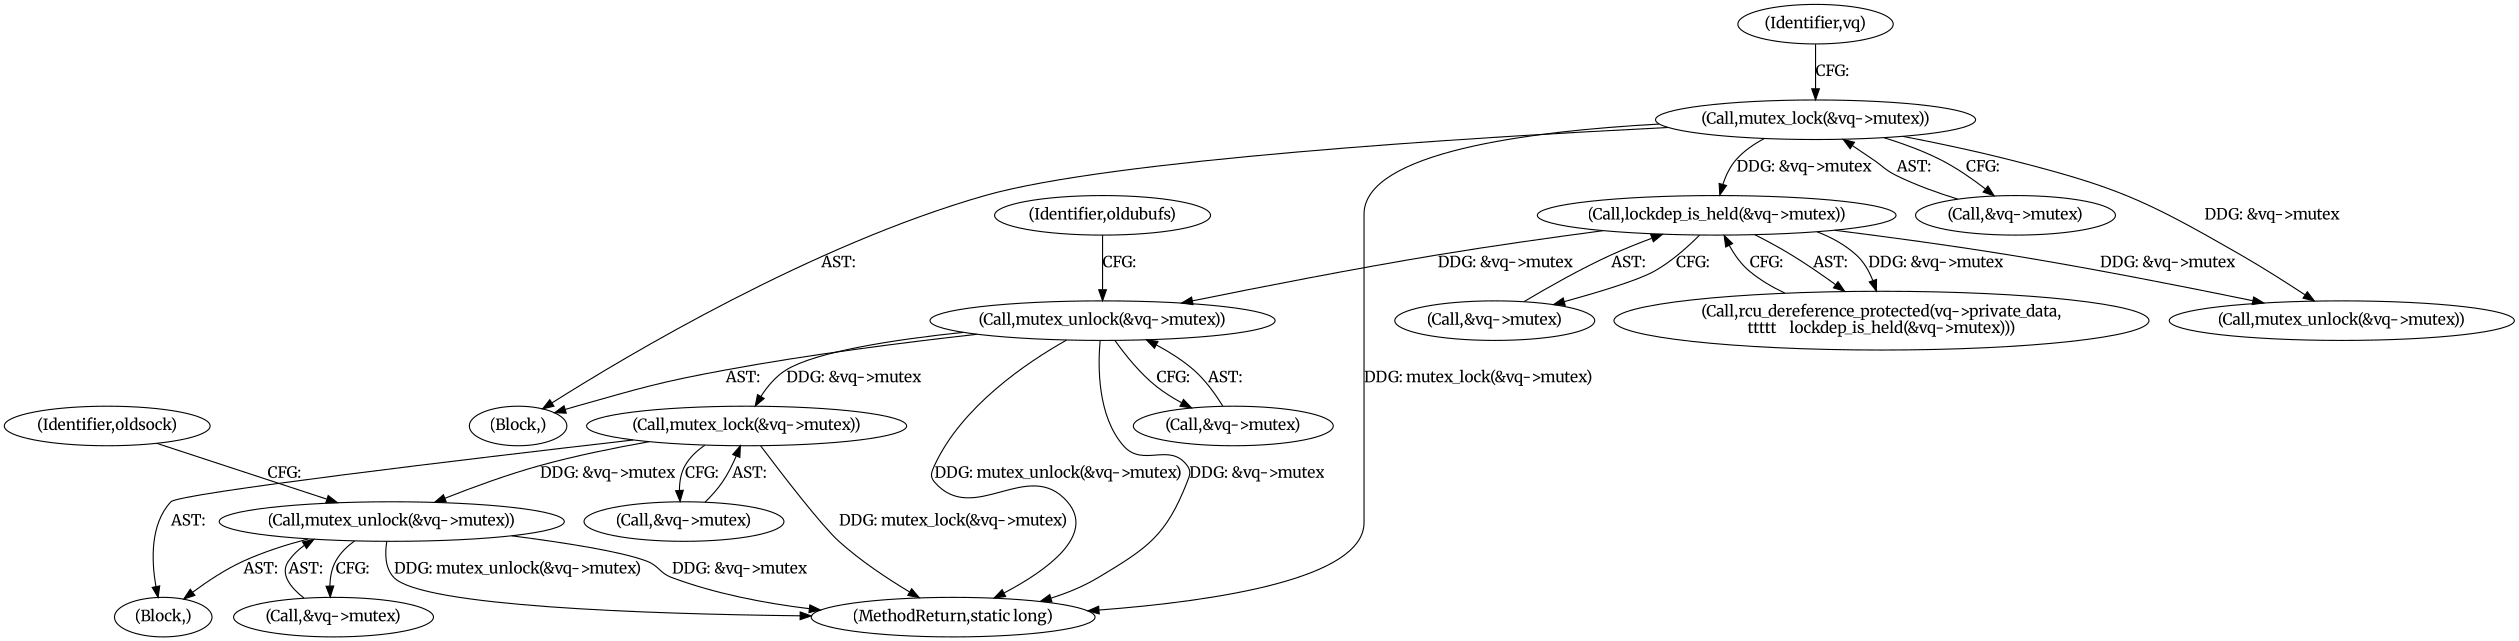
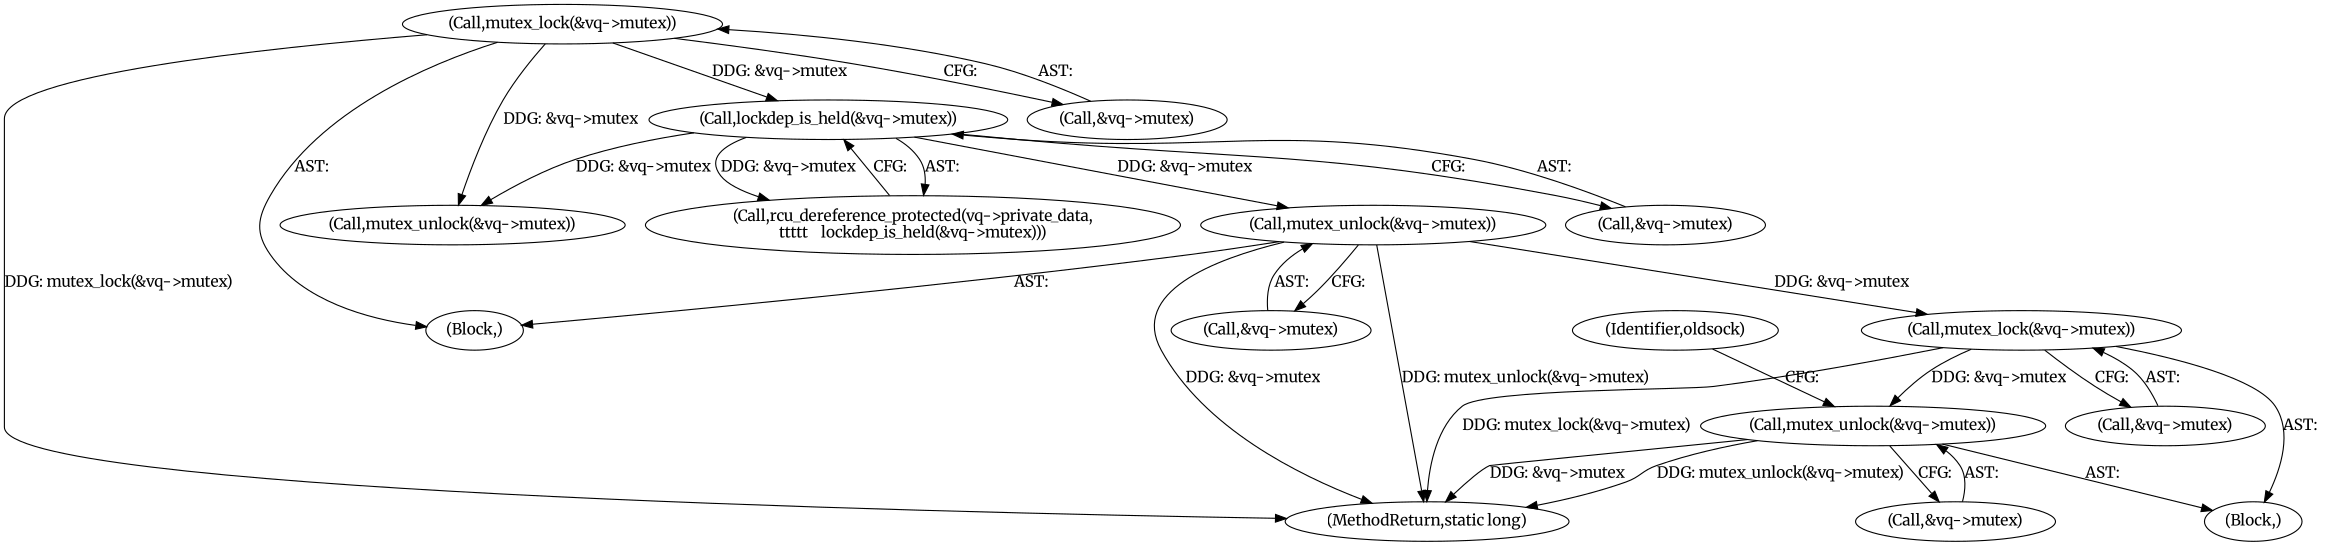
(1816, 24) -> none
(1103, 215) -> none
